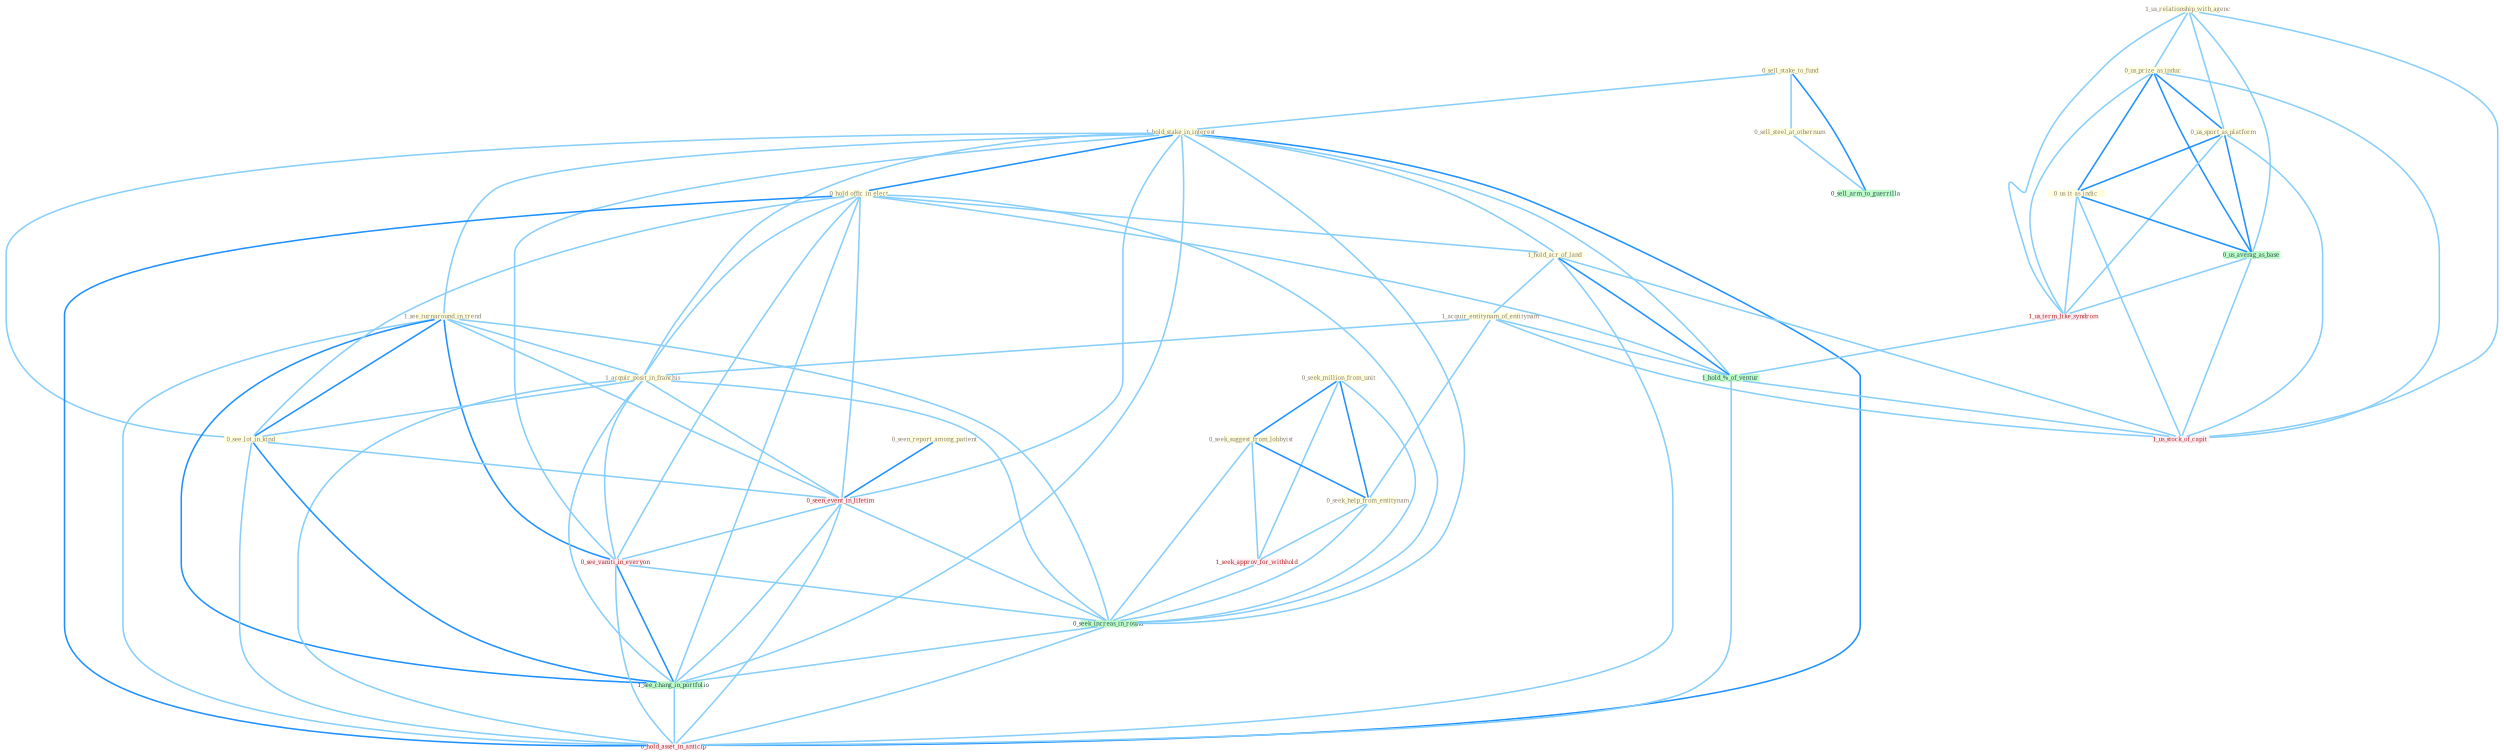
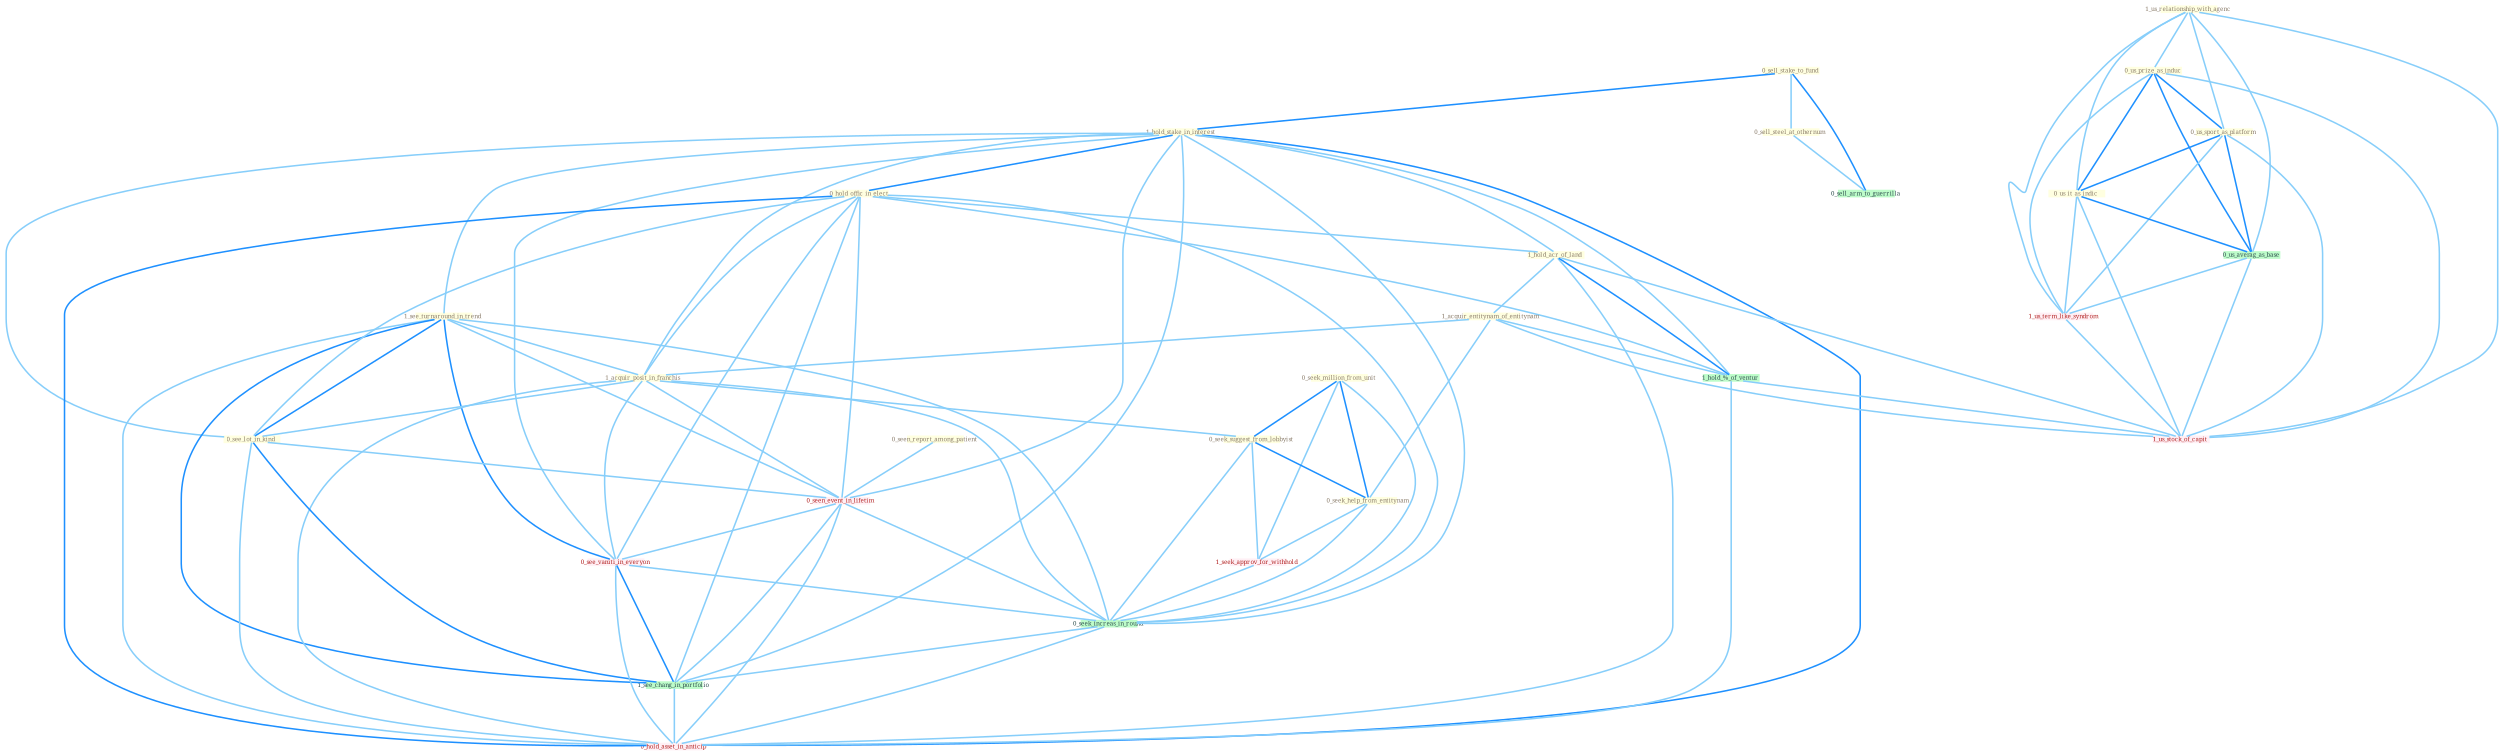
none -> (2103, 83)
(1486, 101) -> (1486, 101)
(1906, 346) -> (2123, 378)
(889, 470) -> (889, 470)
(569, 531) -> (977, 411)
